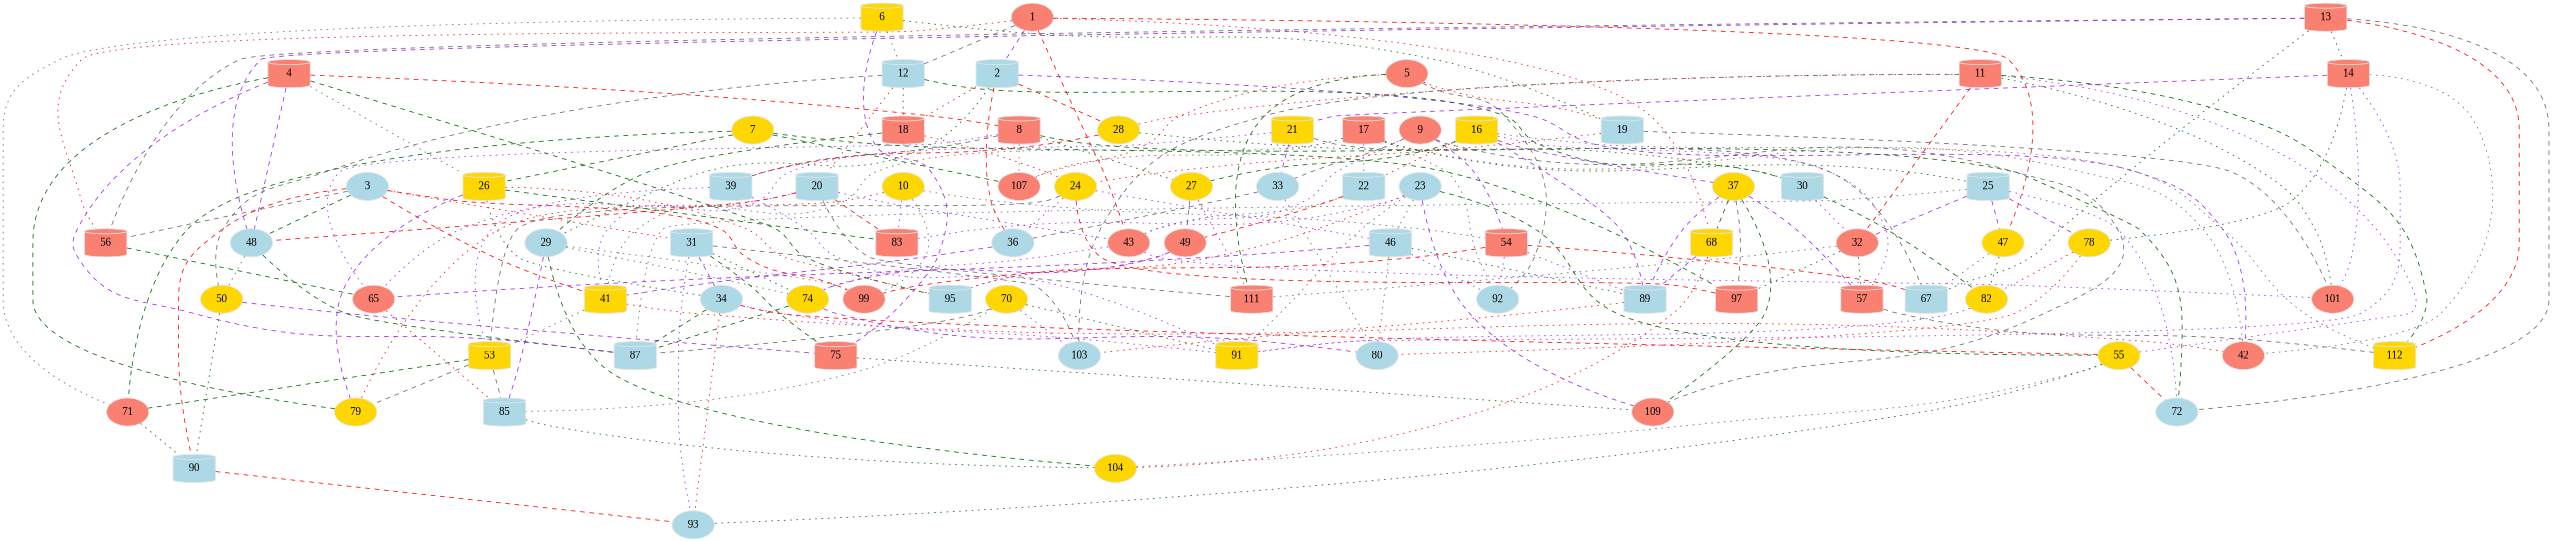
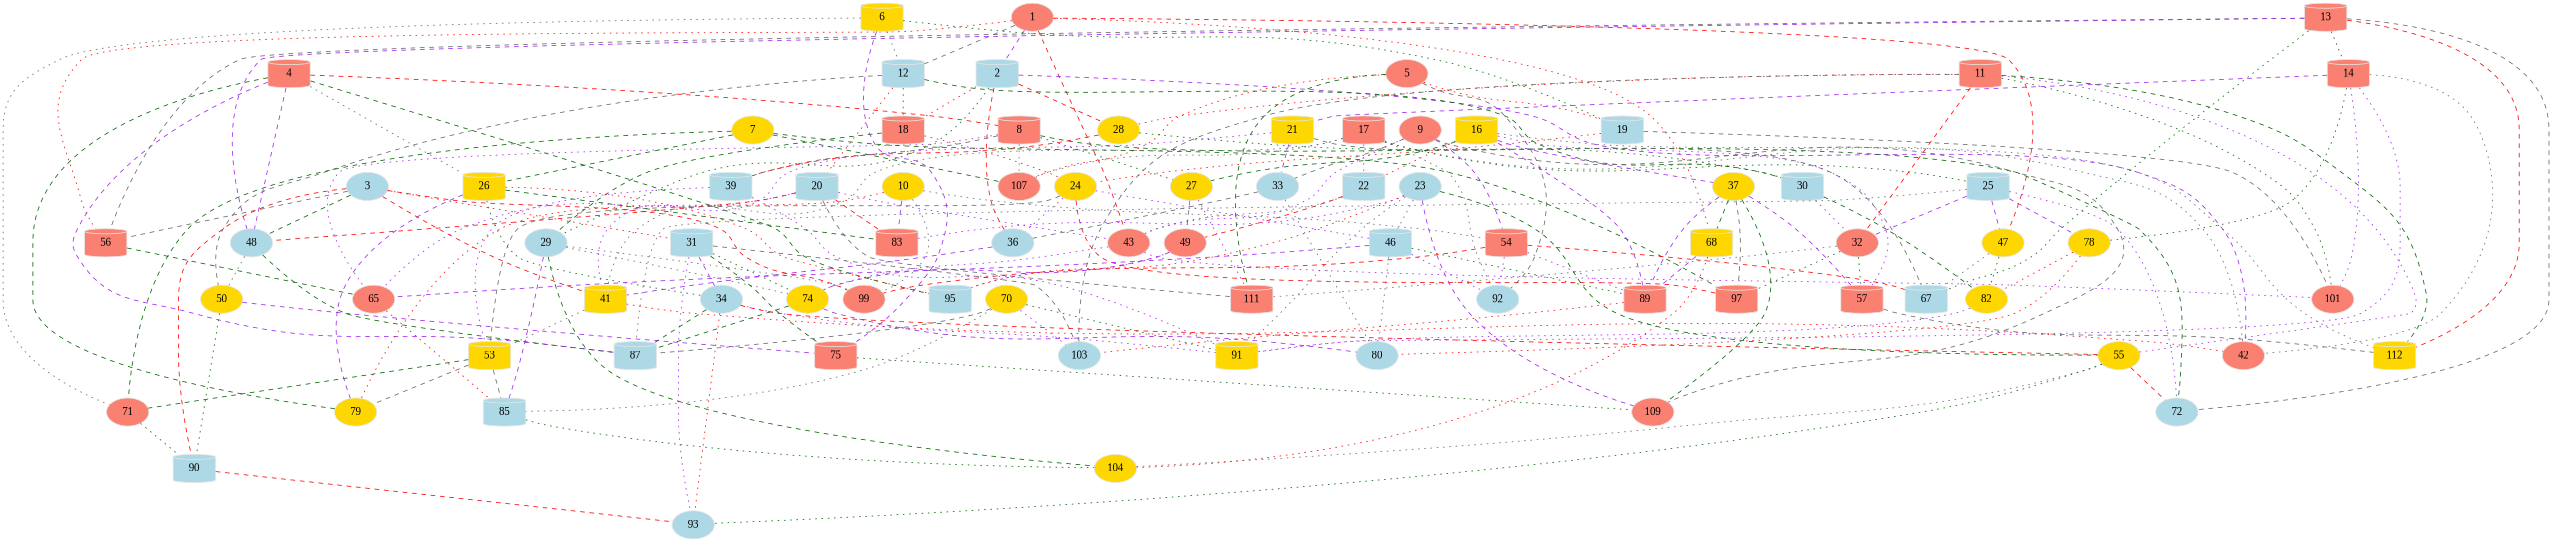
(899, 220) -> (899, 220)
(1645, 299) -> (1645, 299)
